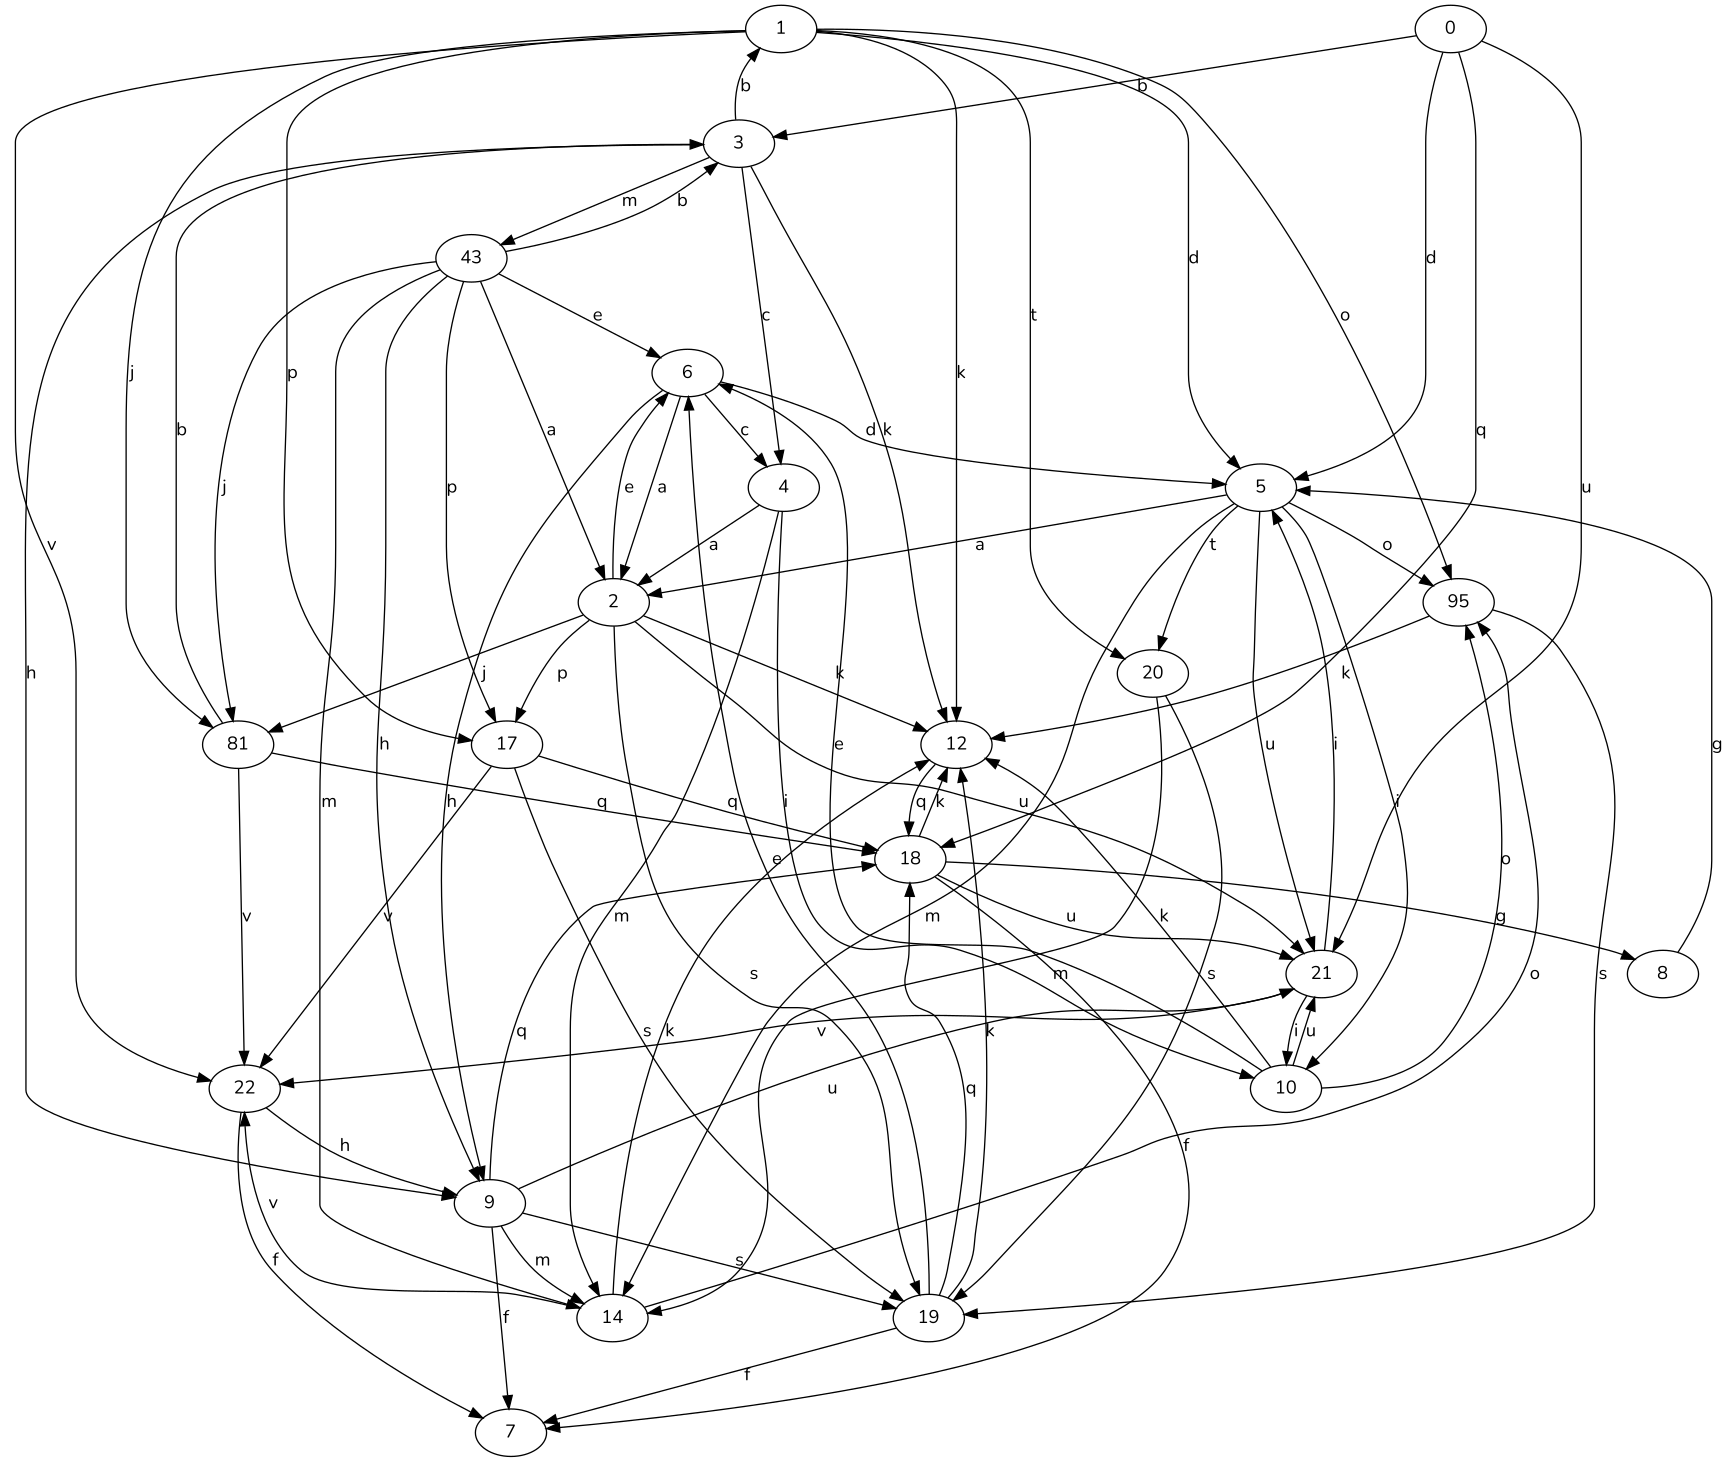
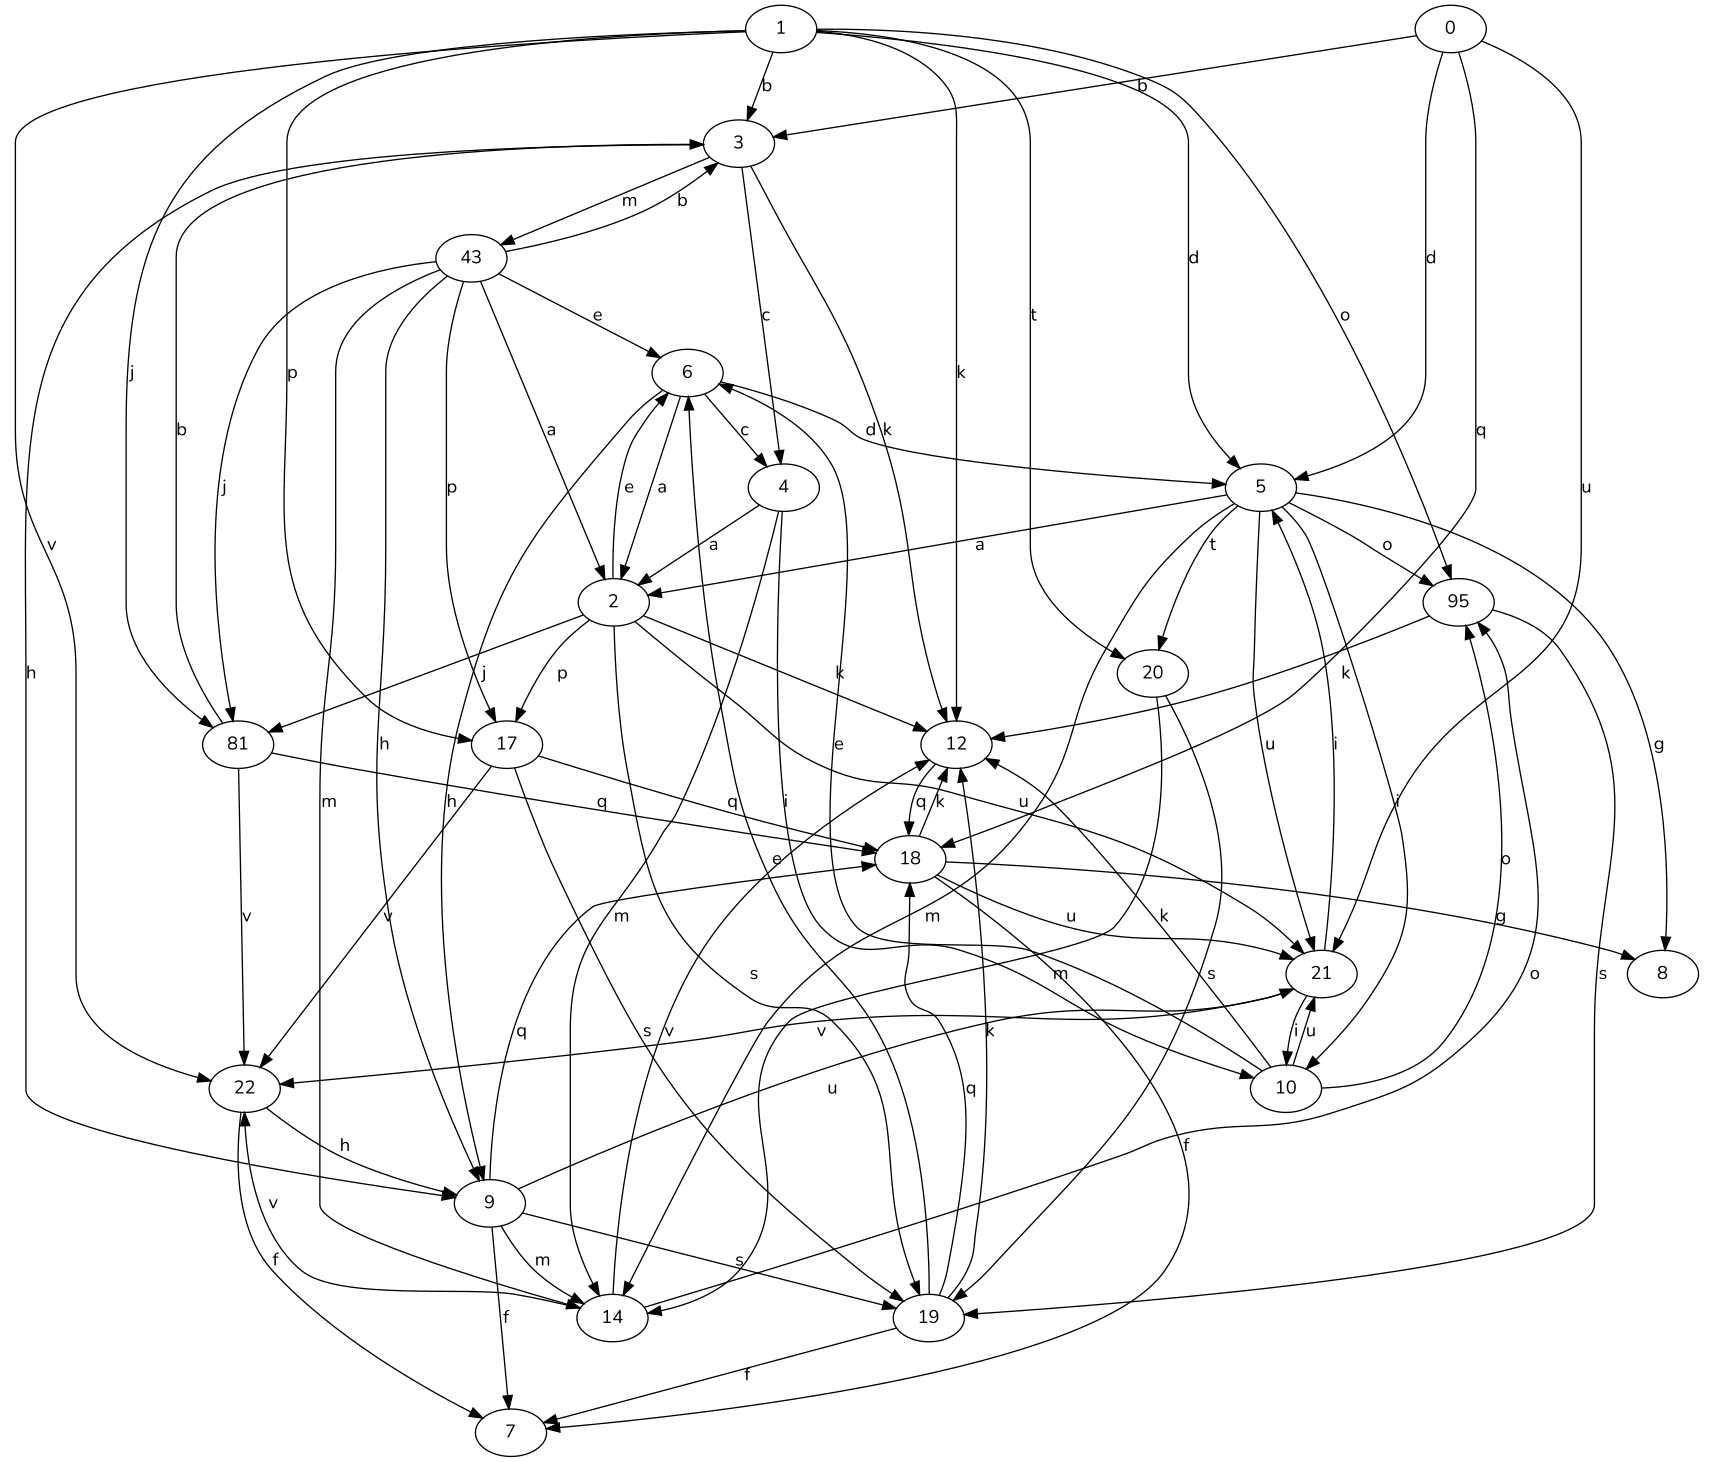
(737, 87) -> (762, 80)
(1694, 569) -> (1590, 624)
(670, 1031) -> (670, 1031)
